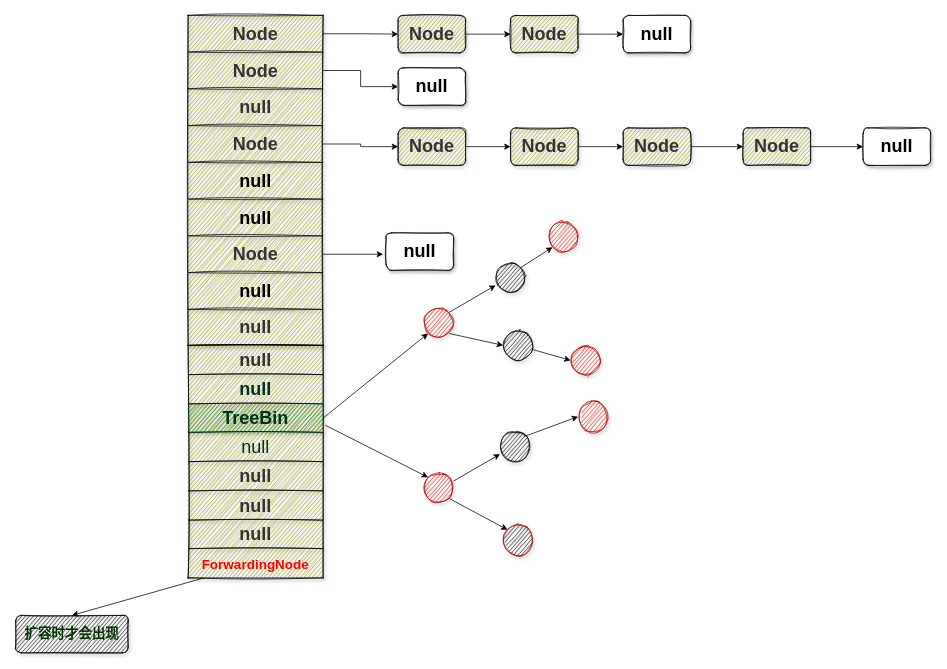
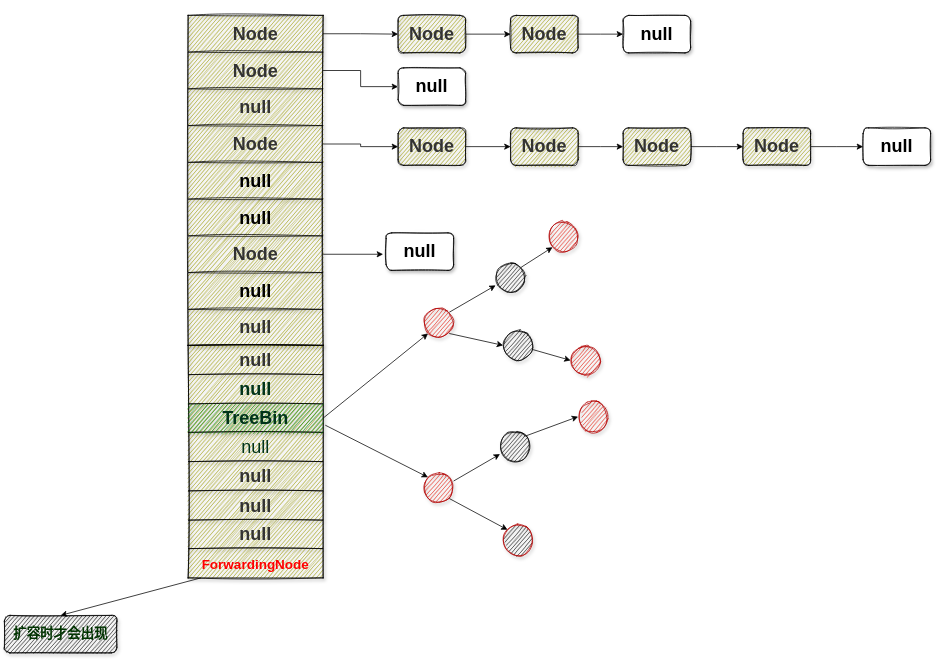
(72, 634) -> (60, 634)
